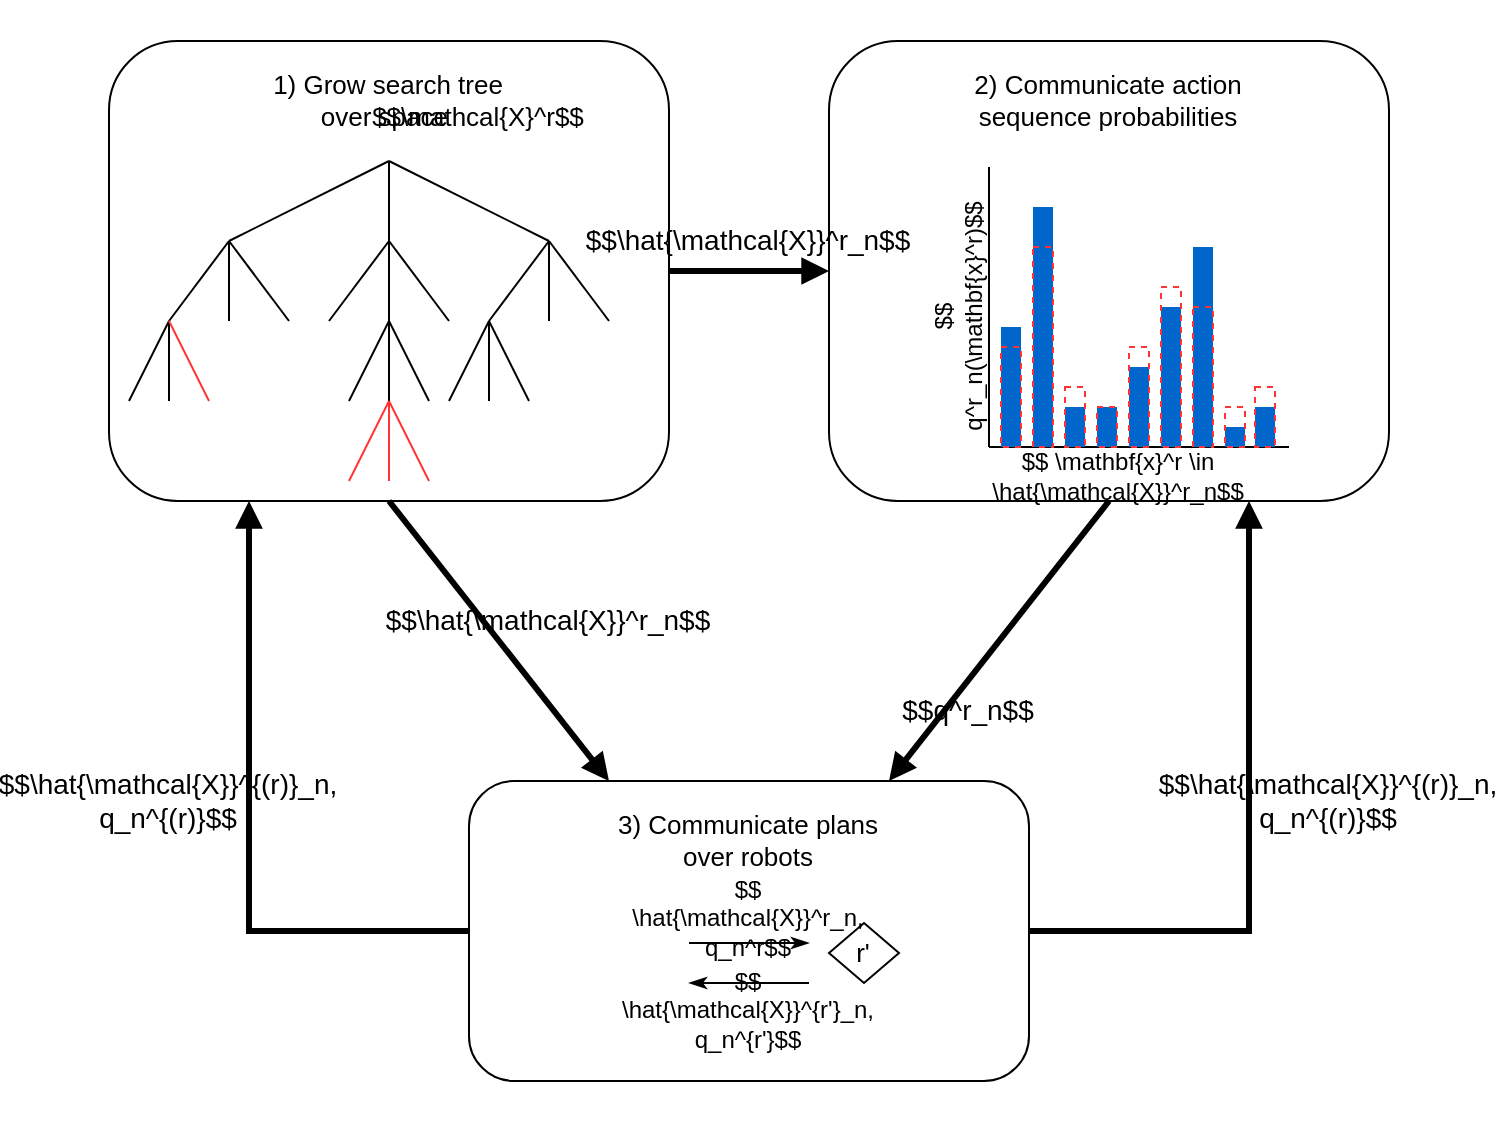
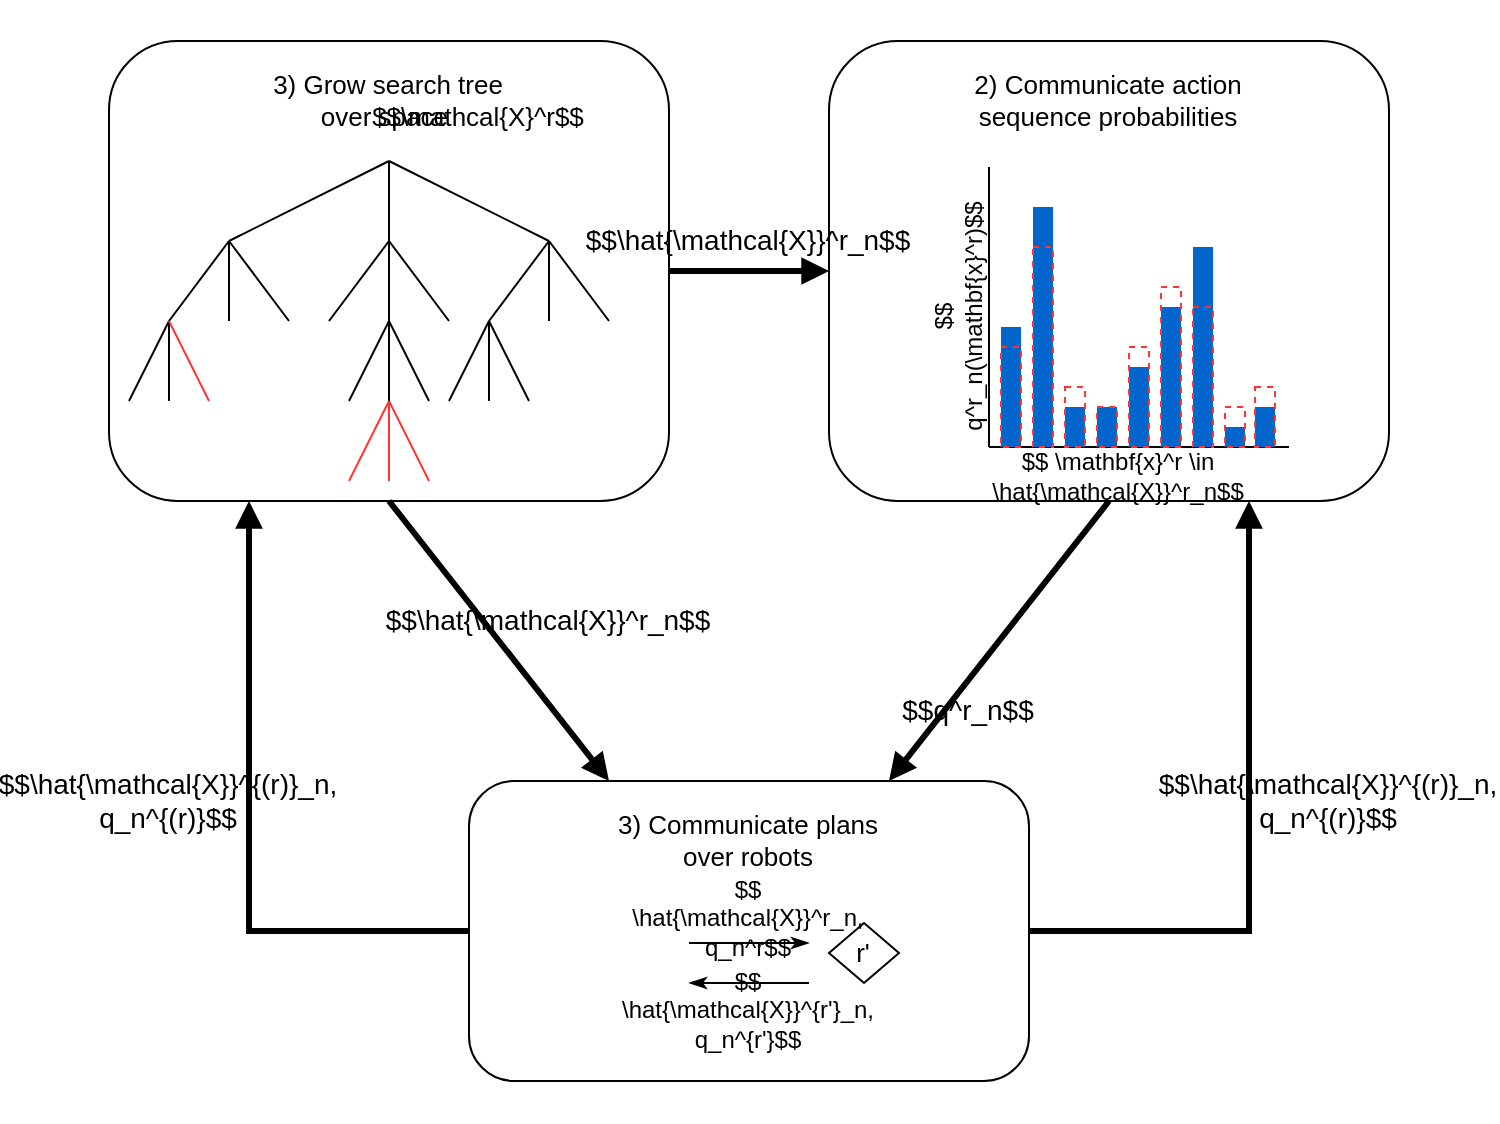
(389, 101) -> (389, 101)
